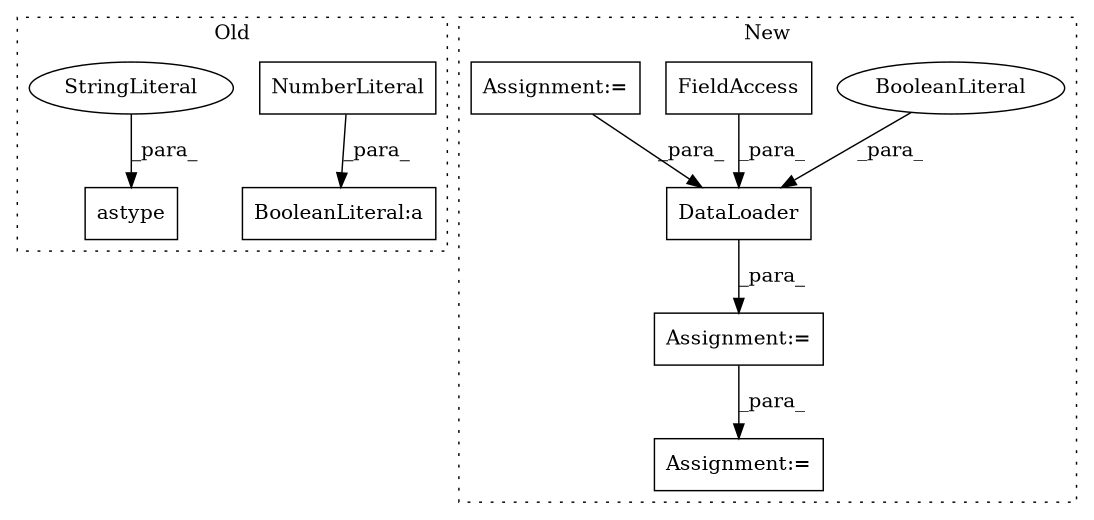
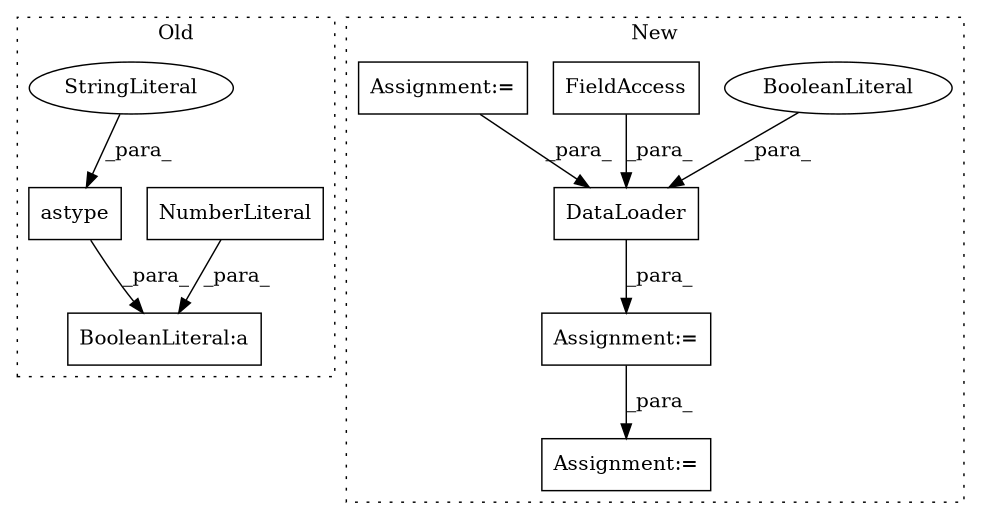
none -> (111, 271)
